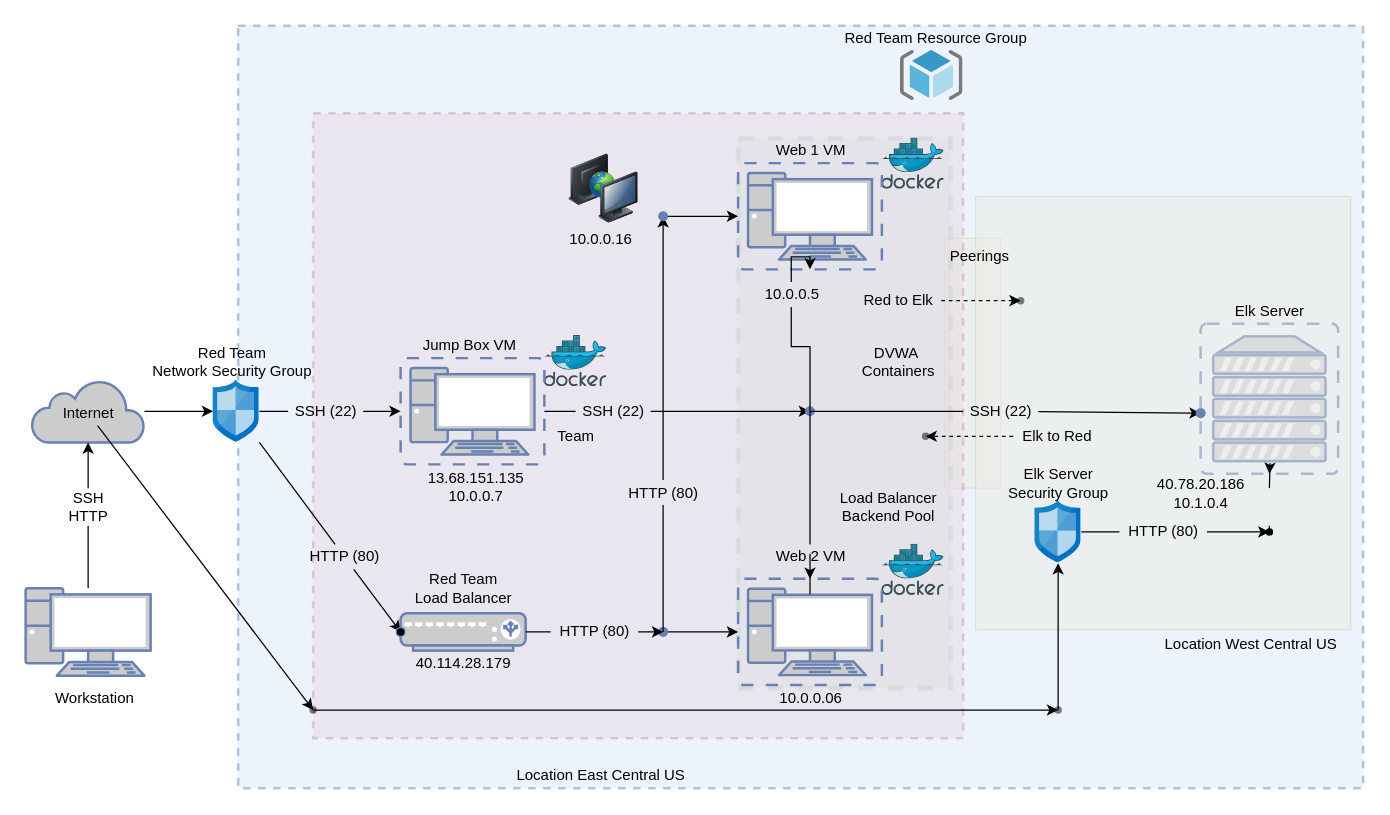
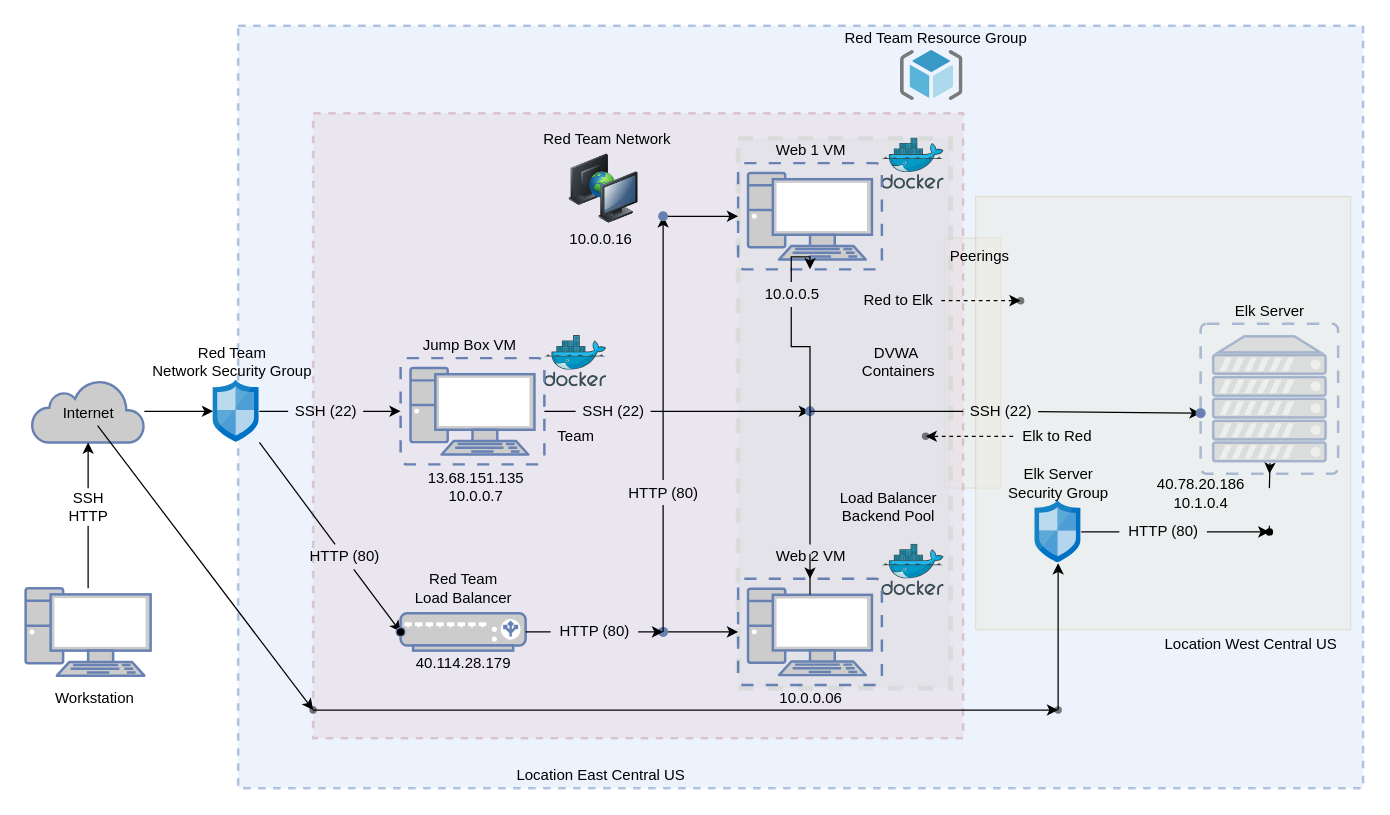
none -> (607, 139)
